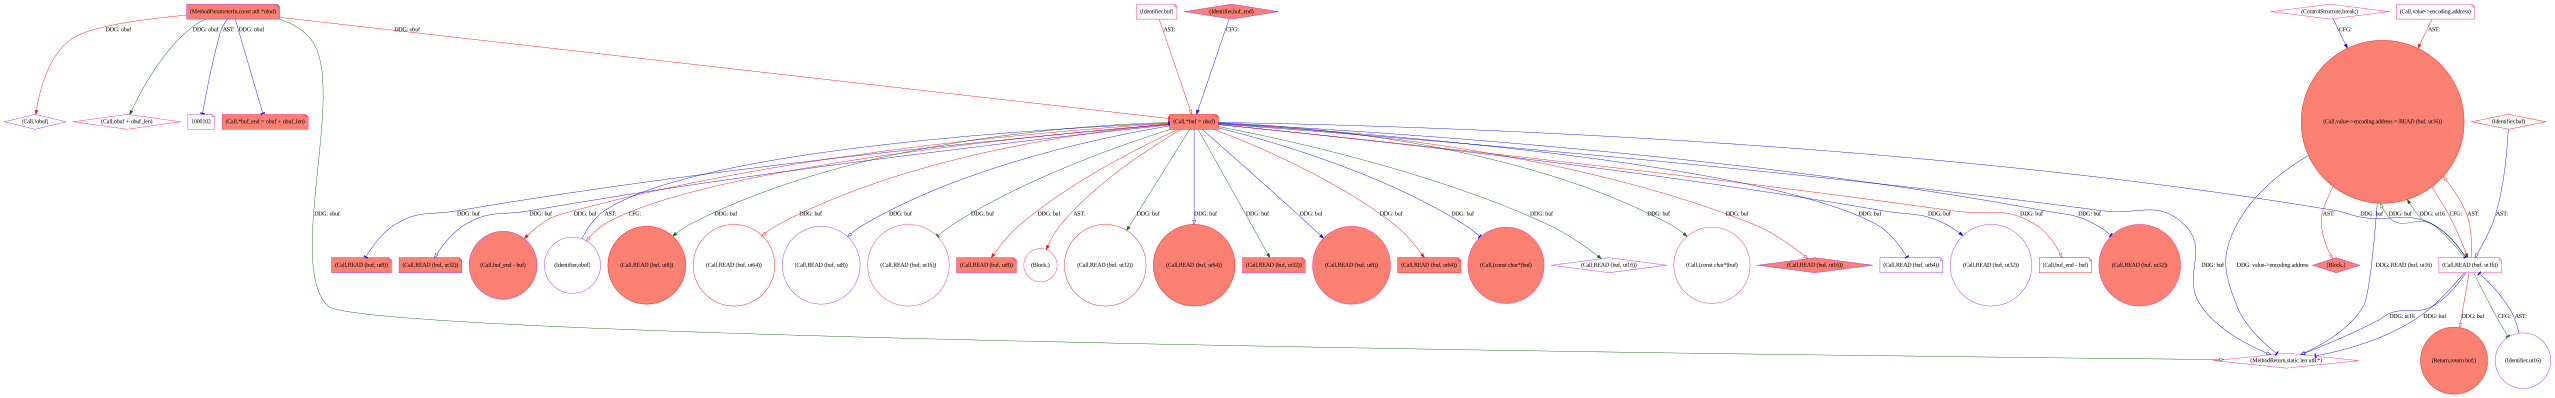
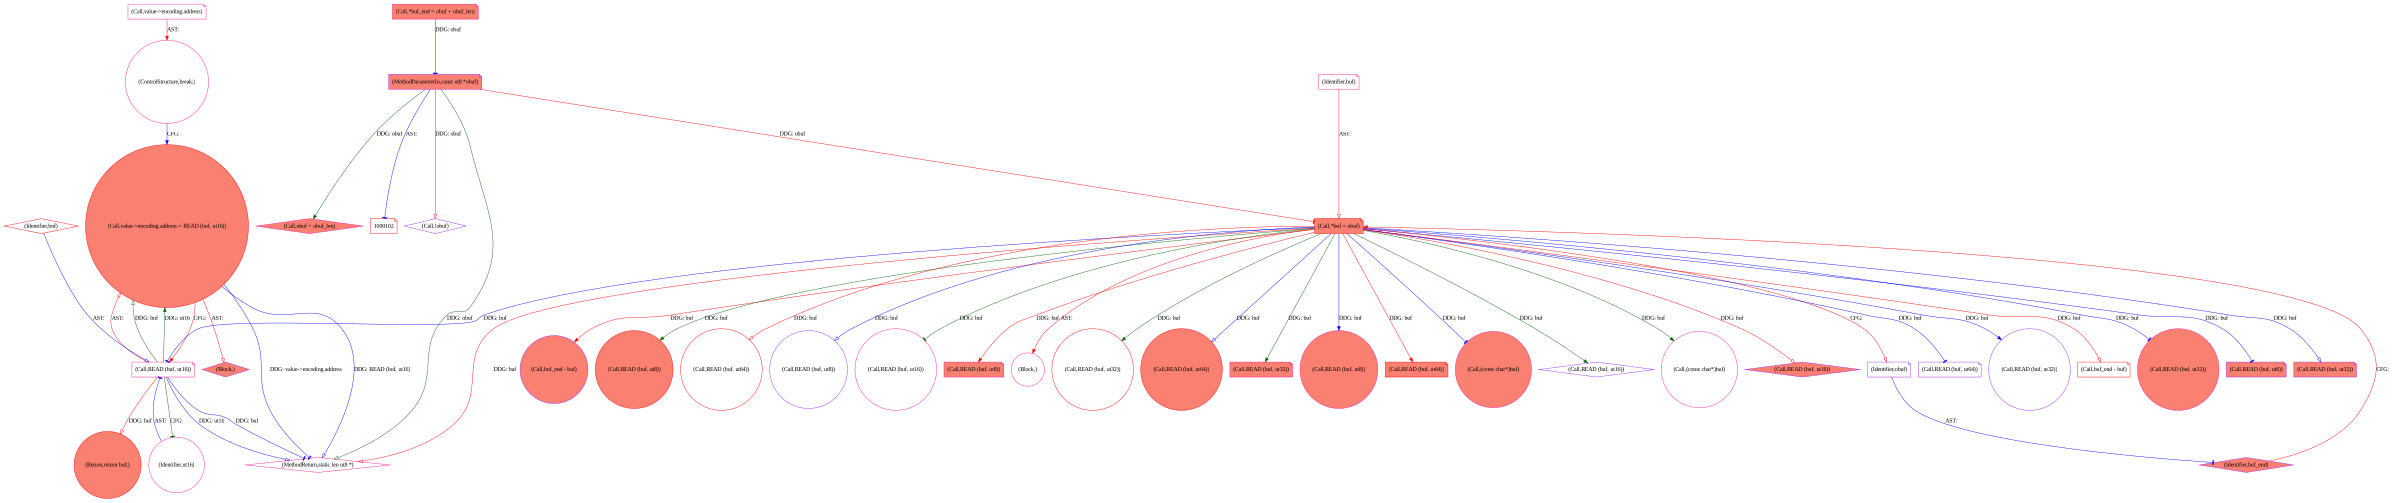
(2330, 12) -> (167, 82)
(88, 31) -> (435, 152)
(2426, 32) -> (167, 28)
(1214, 65) -> (1967, 255)
(249, 66) -> (435, 46)
(127, 122) -> (309, 226)
(201, 122) -> (384, 226)
(864, 147) -> (2041, 444)
(1759, 171) -> (798, 271)
(572, 265) -> (1889, 370)
(2523, 361) -> (177, 465)
